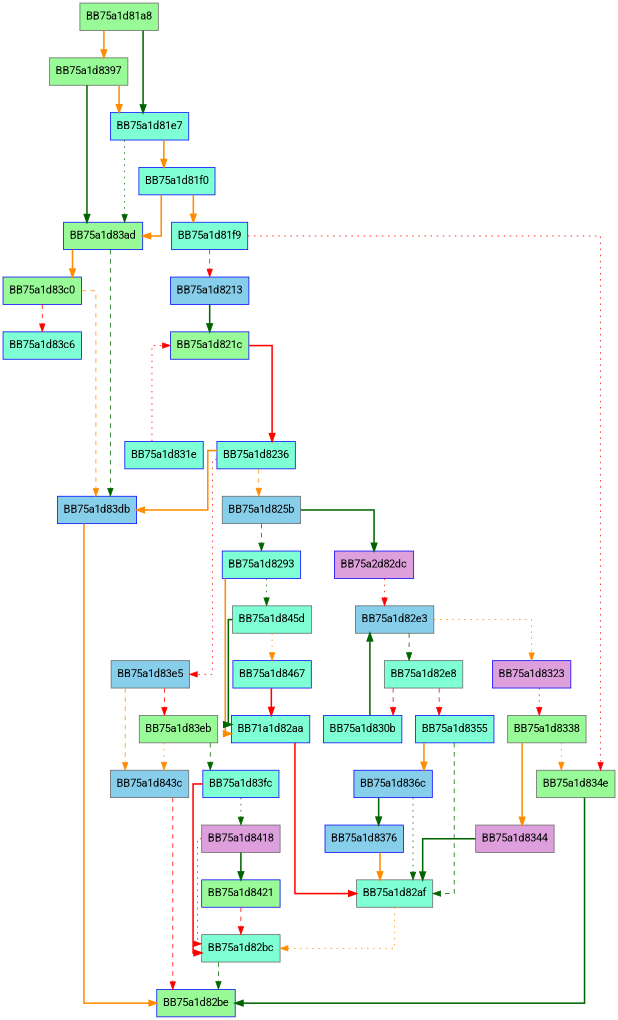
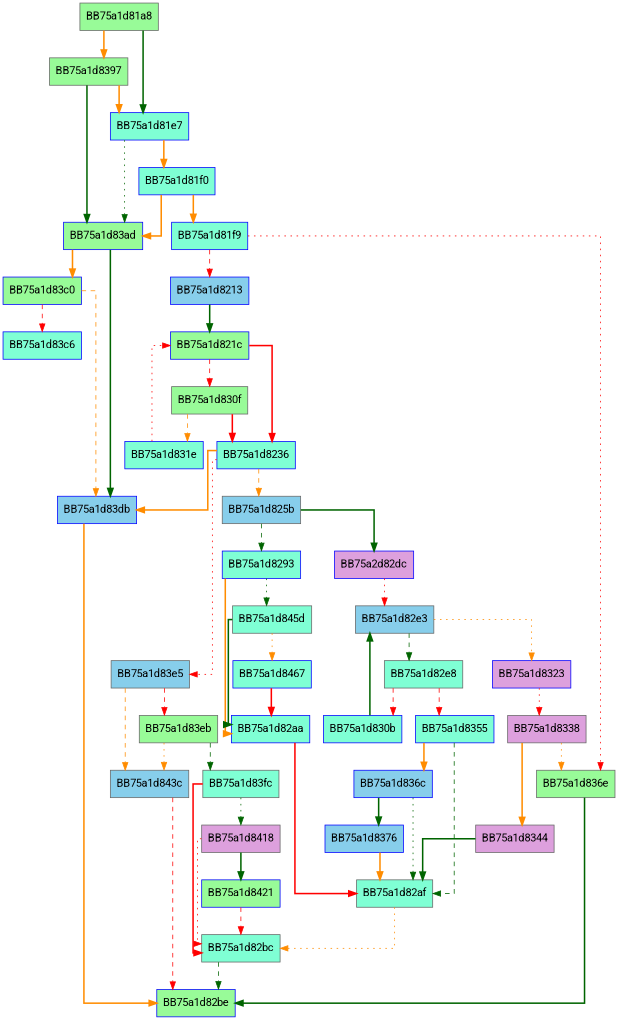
(110, 369) -> (110, 369)
none -> (210, 400)
(271, 729) -> (271, 729)
(547, 729) -> (547, 729)
(241, 784) -> (241, 784)
(576, 784) -> (576, 784)
